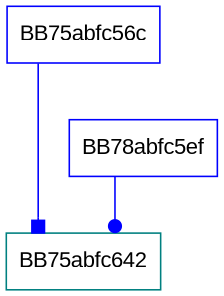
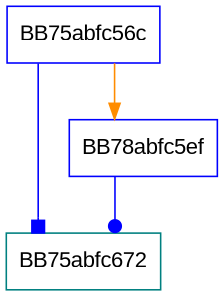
none -> (115, 83)
(83, 261) -> (83, 261)
